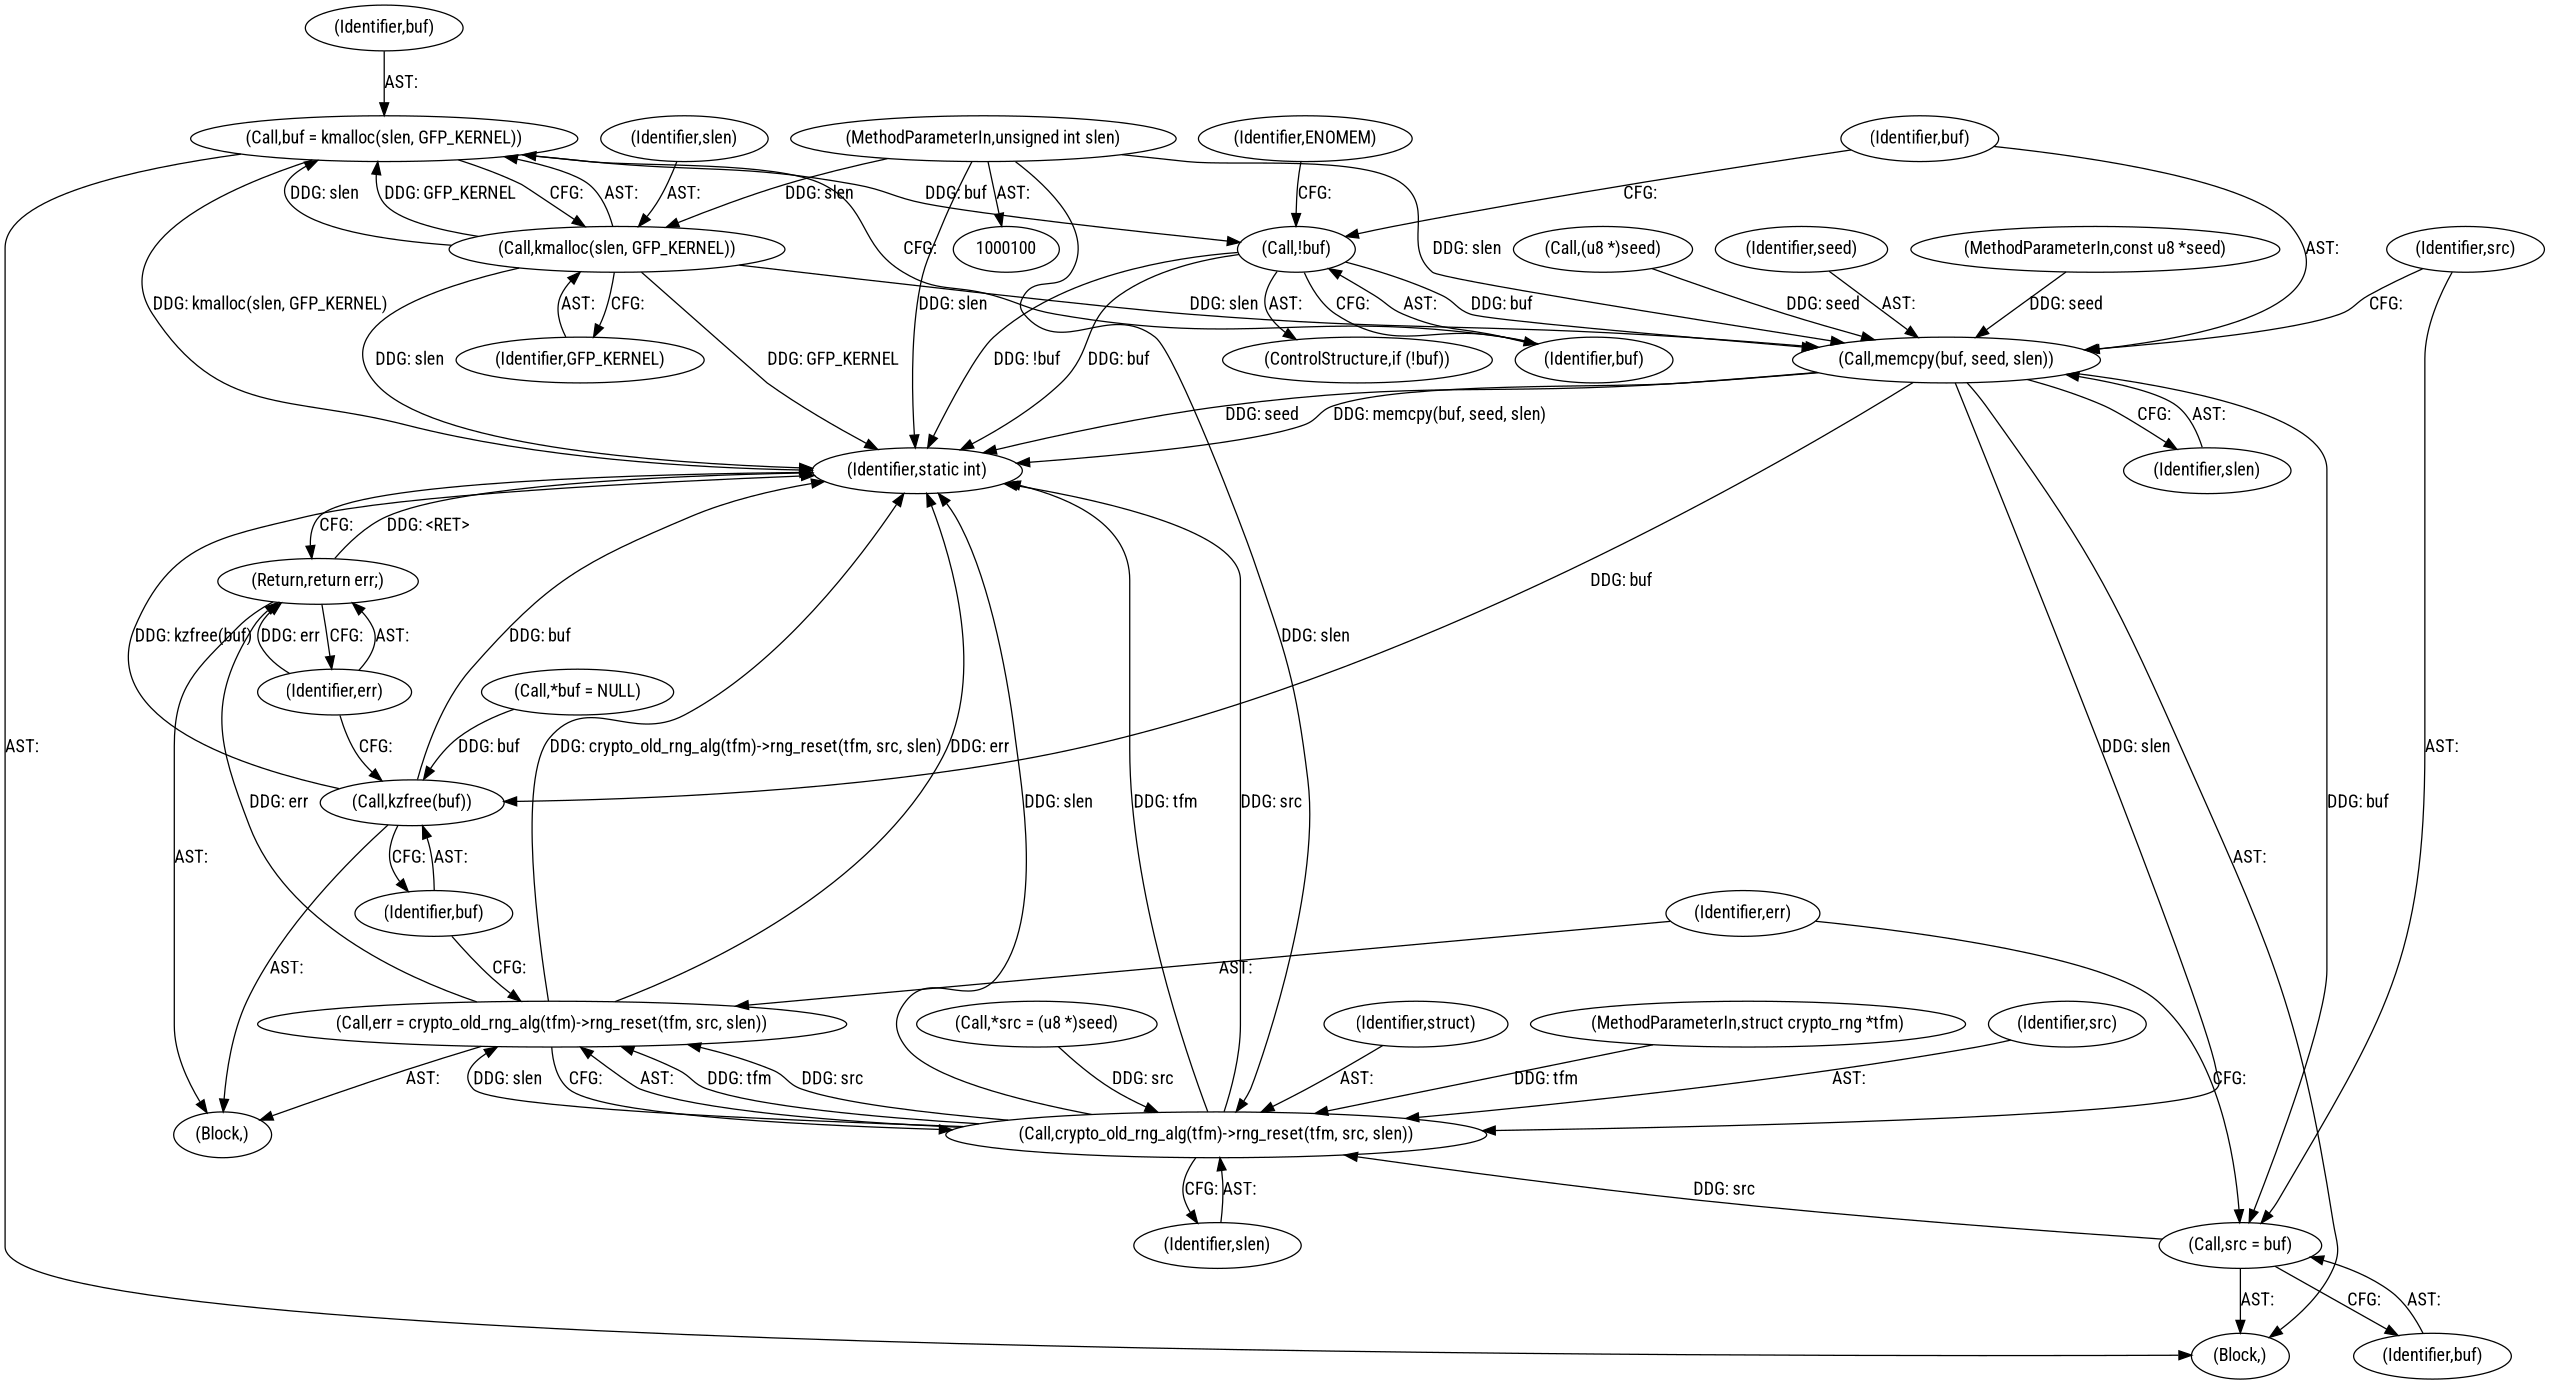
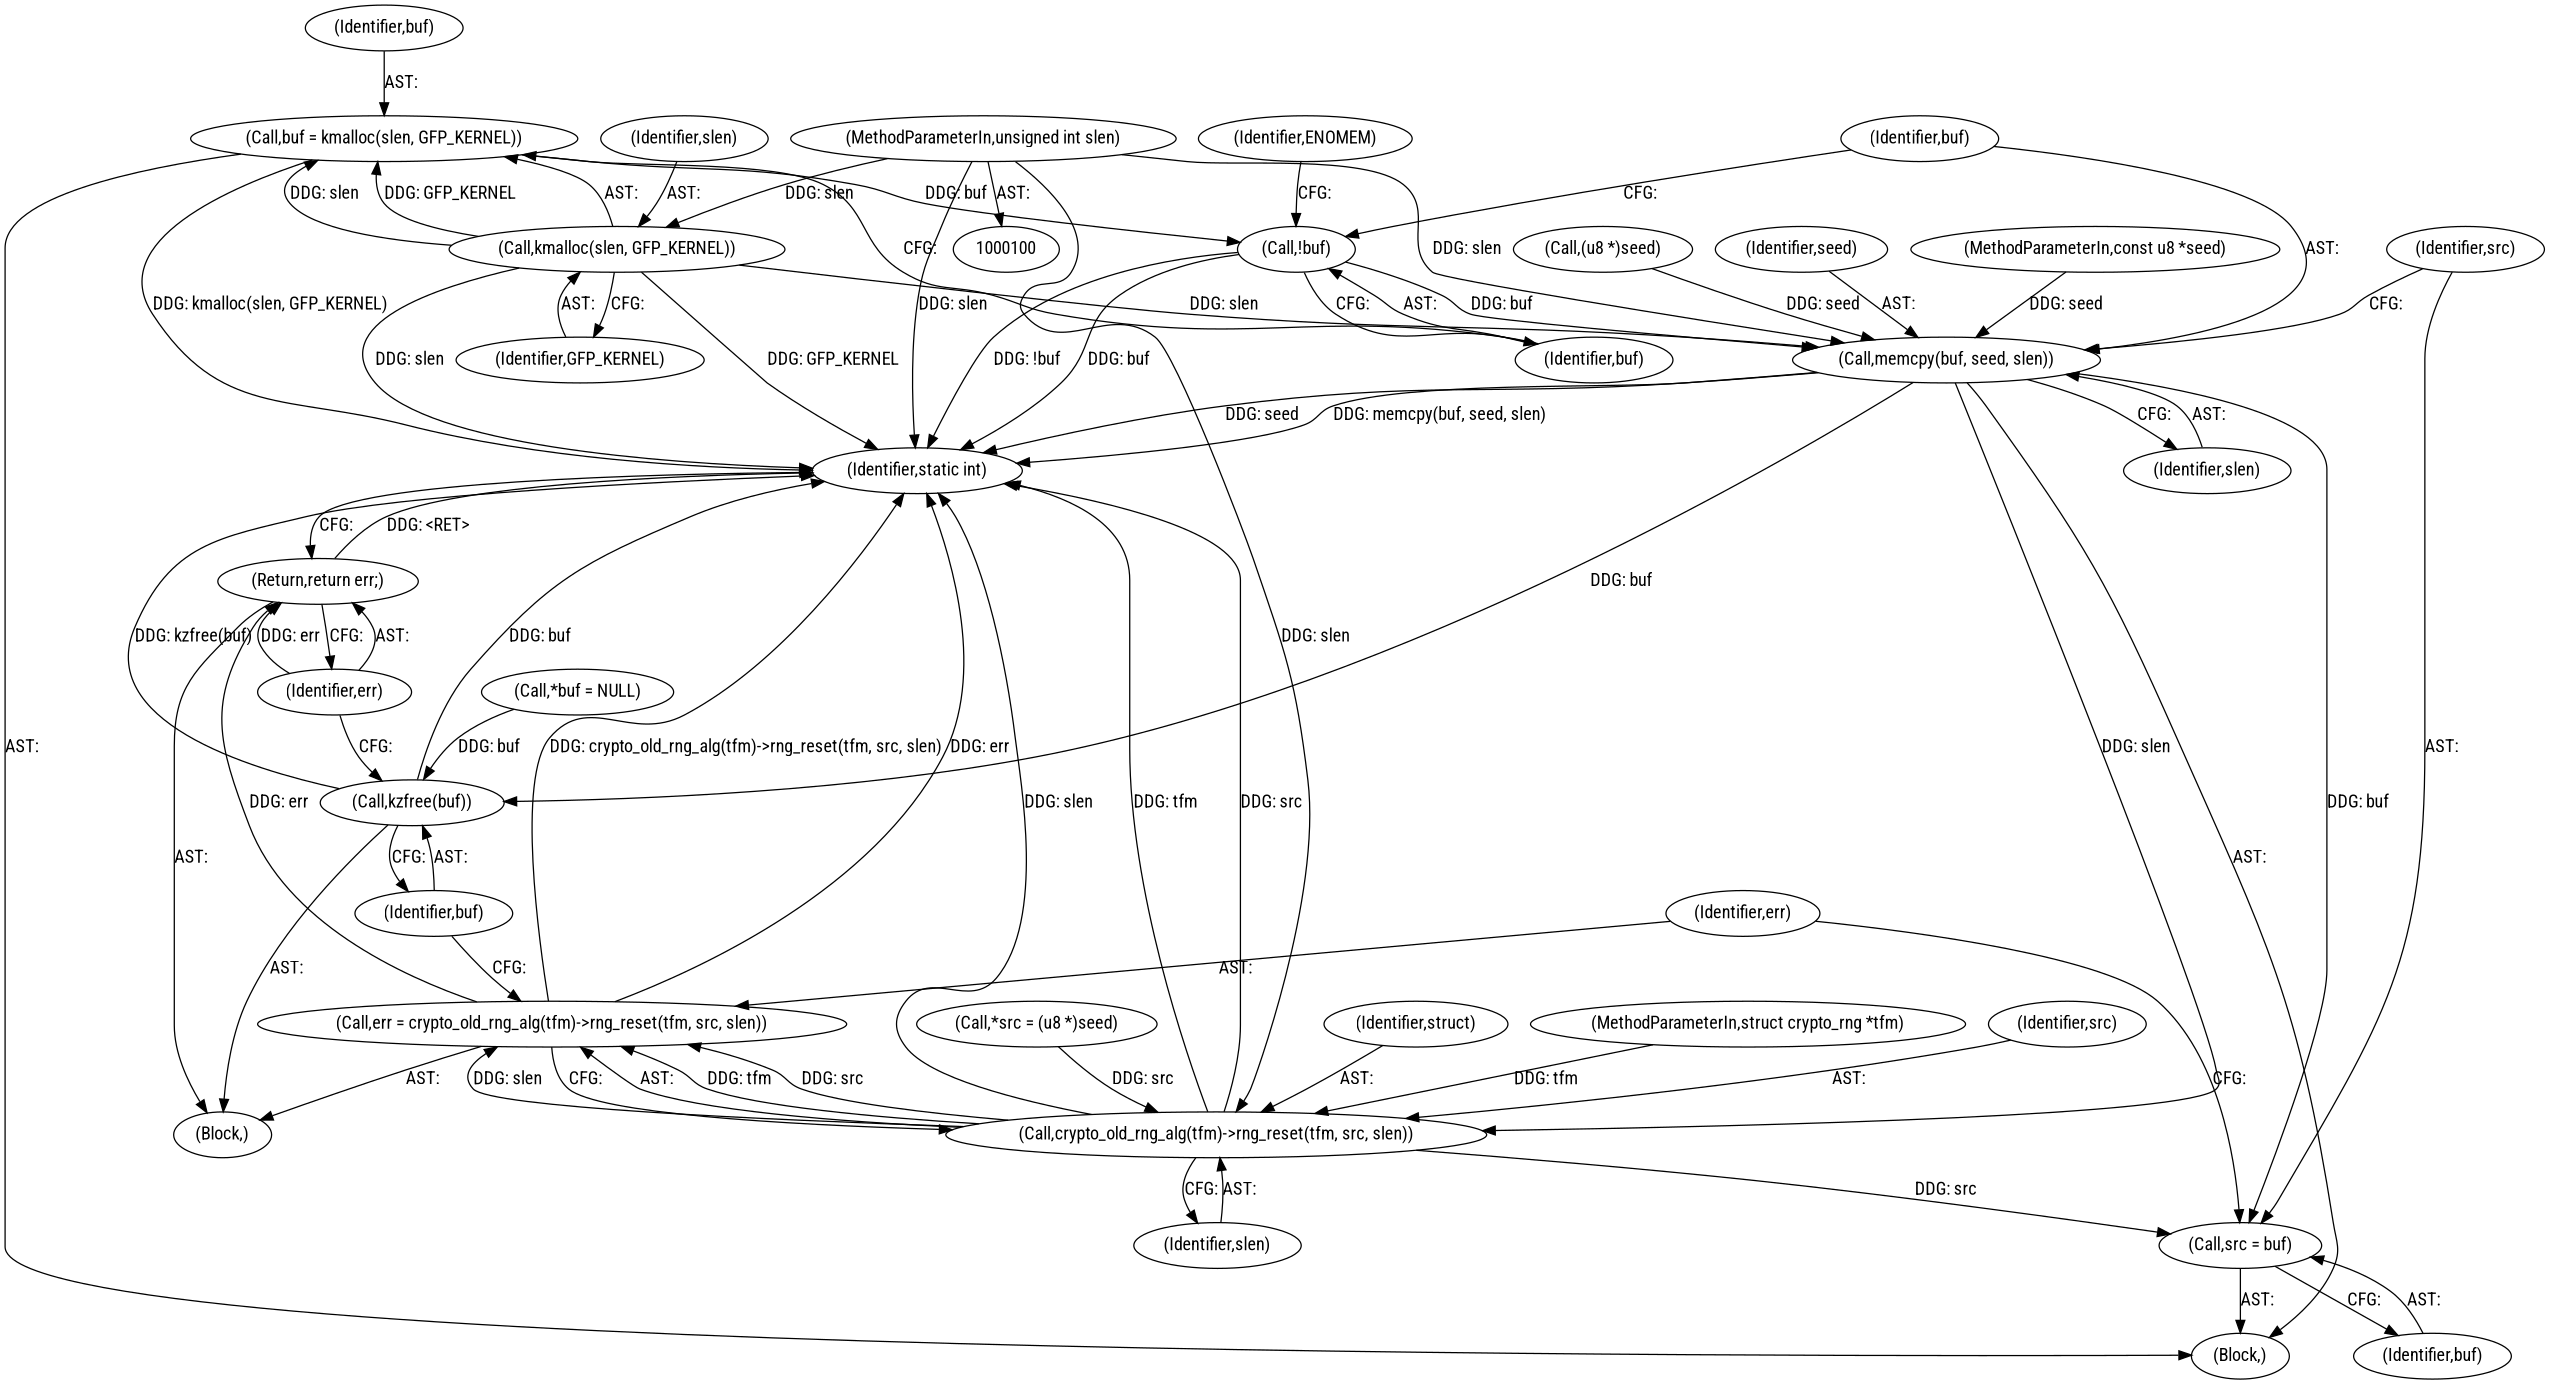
(519, 183) -> none
(1357, 360) -> none
(1759, 1206) -> (1787, 1184)
